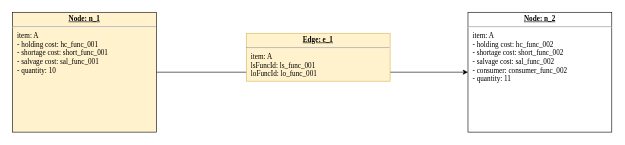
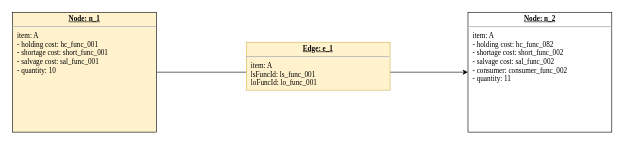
(528, 43) -> (528, 43)
(318, 57) -> (318, 66)
